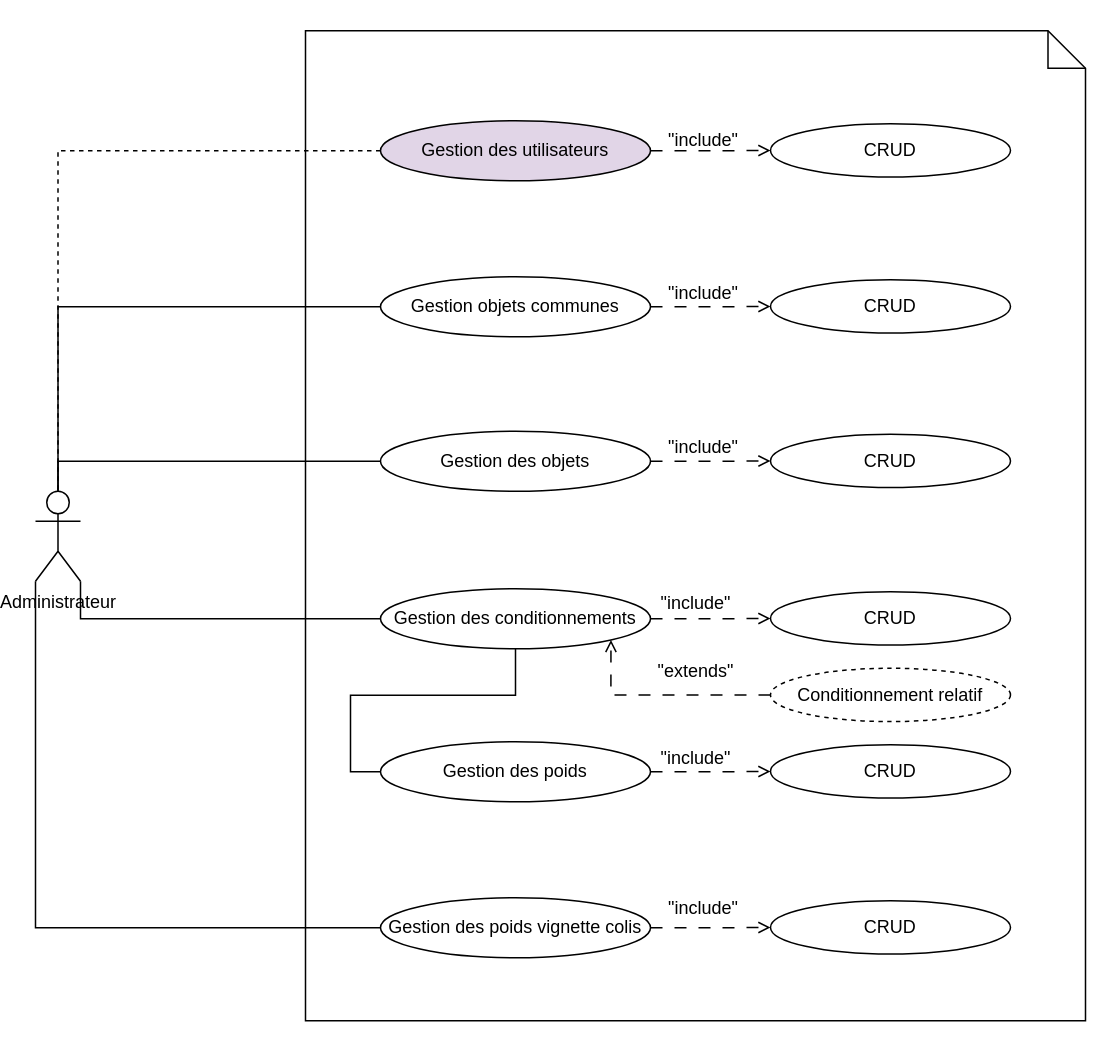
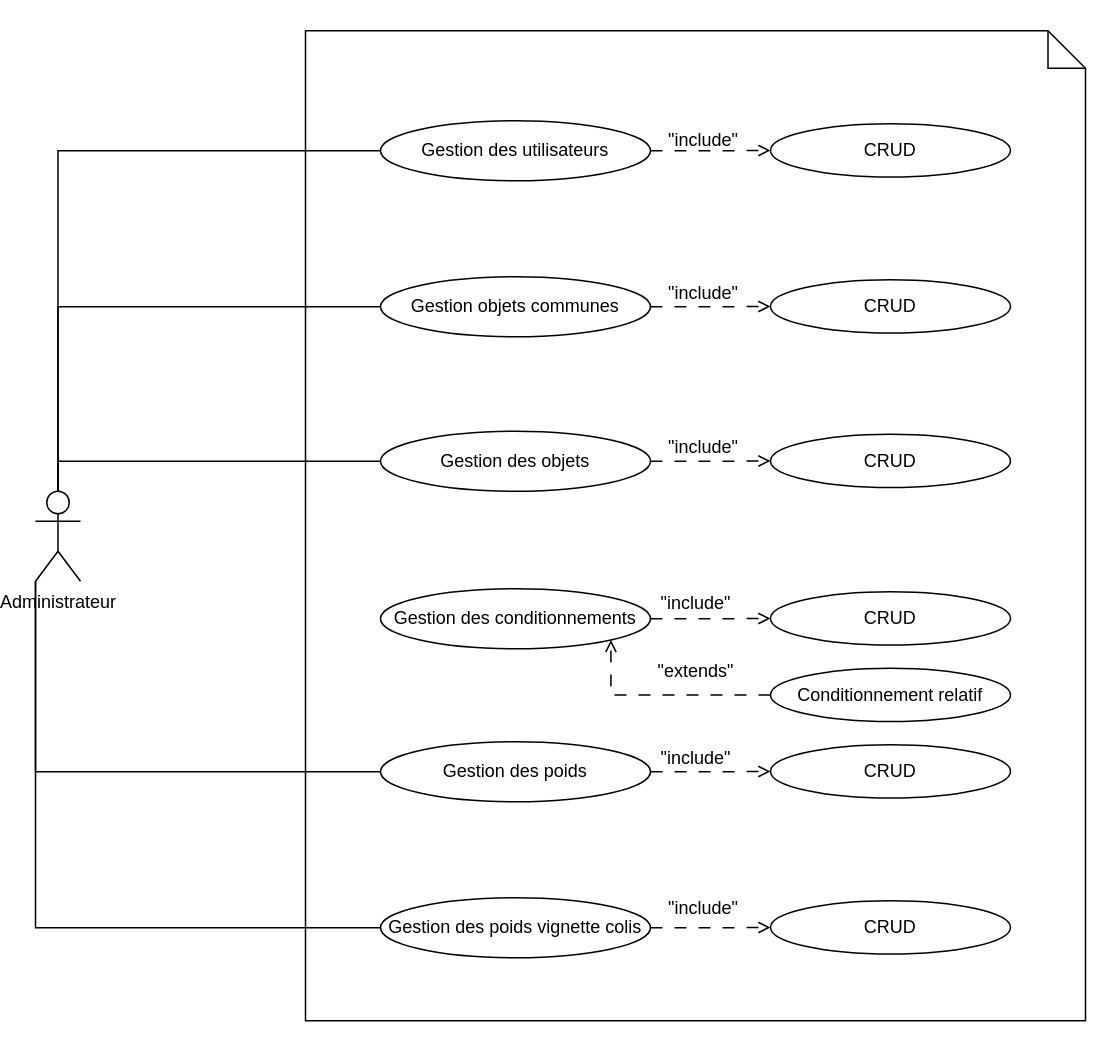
(142, 151) -> (142, 151)
(515, 151) -> (515, 151)
(212, 619) -> none
(416, 695) -> (195, 772)
(890, 695) -> (890, 695)
